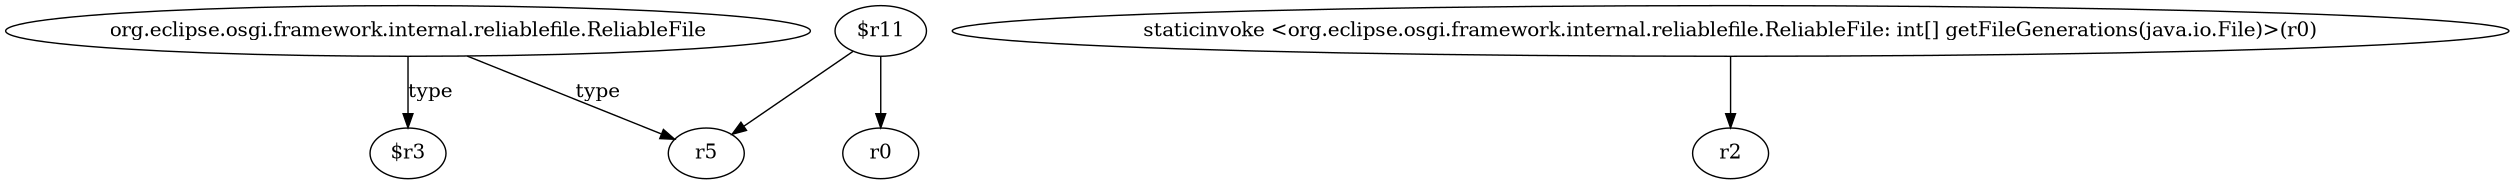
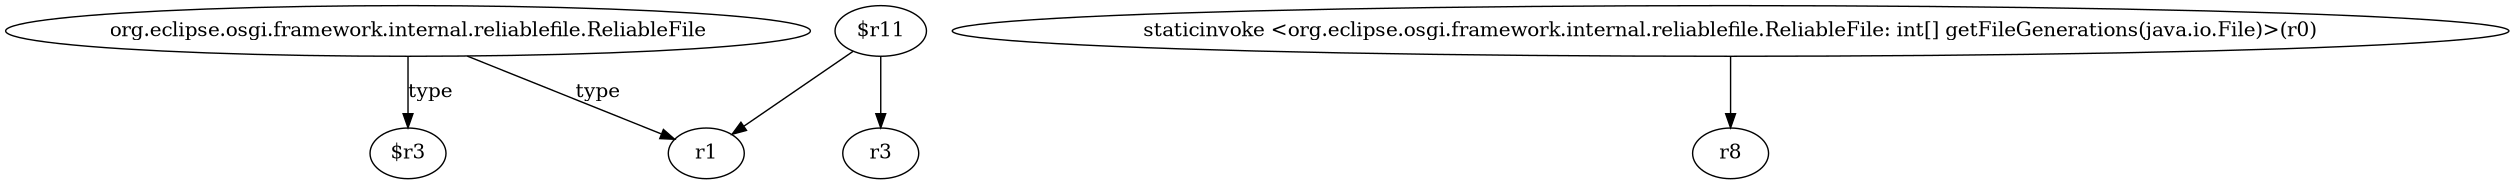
(706, 153) -> (706, 153)
(881, 153) -> (881, 153)
(1731, 153) -> (1731, 153)
